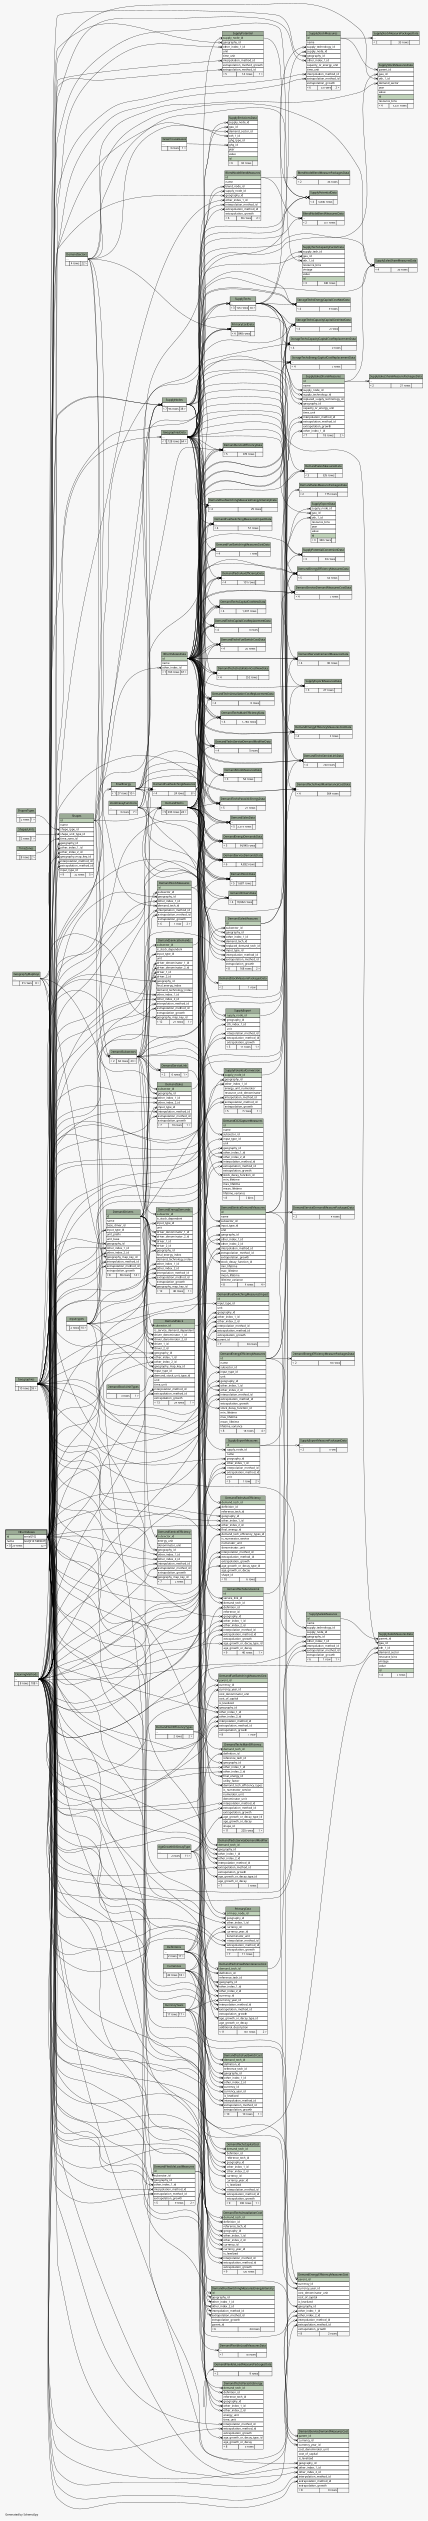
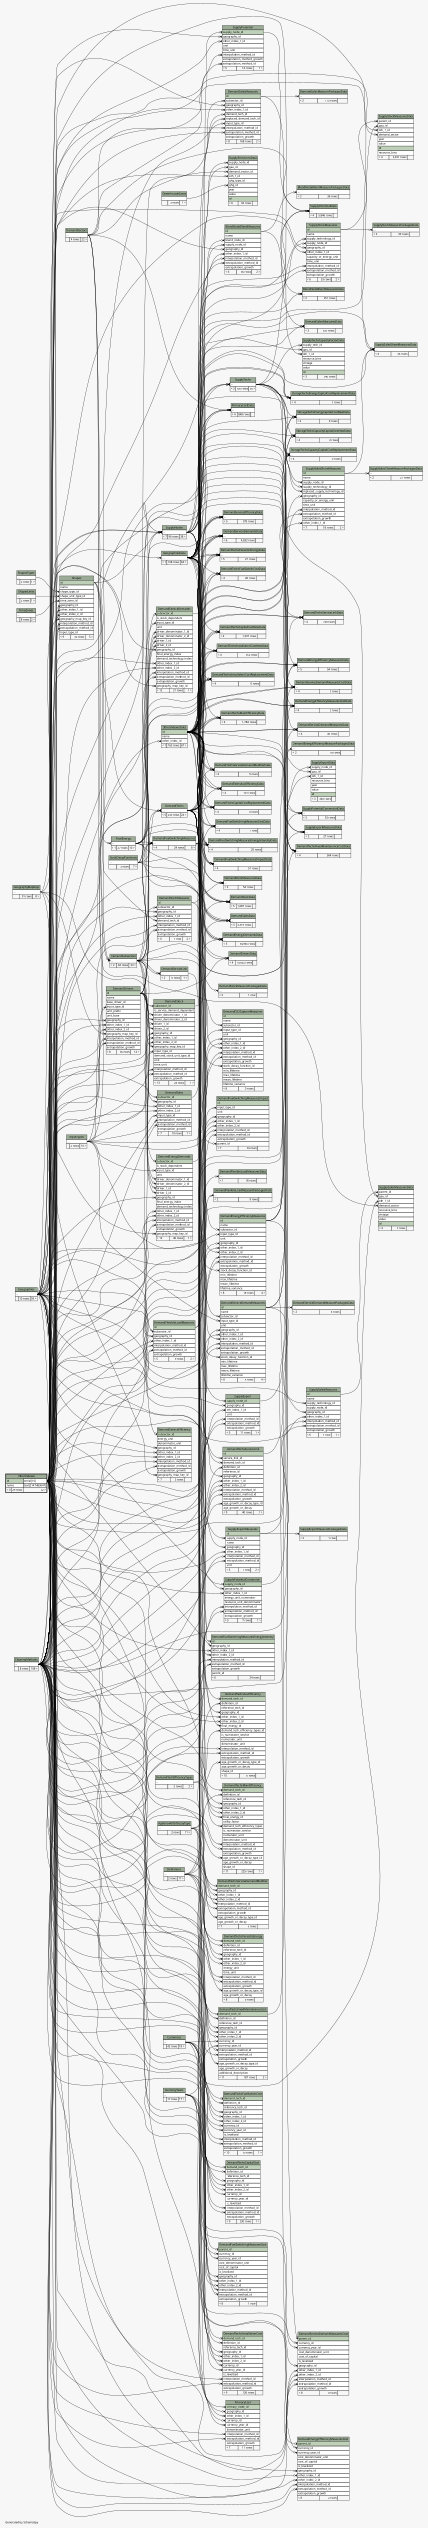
(250, 1198) -> (249, 1089)
(123, 1392) -> none
